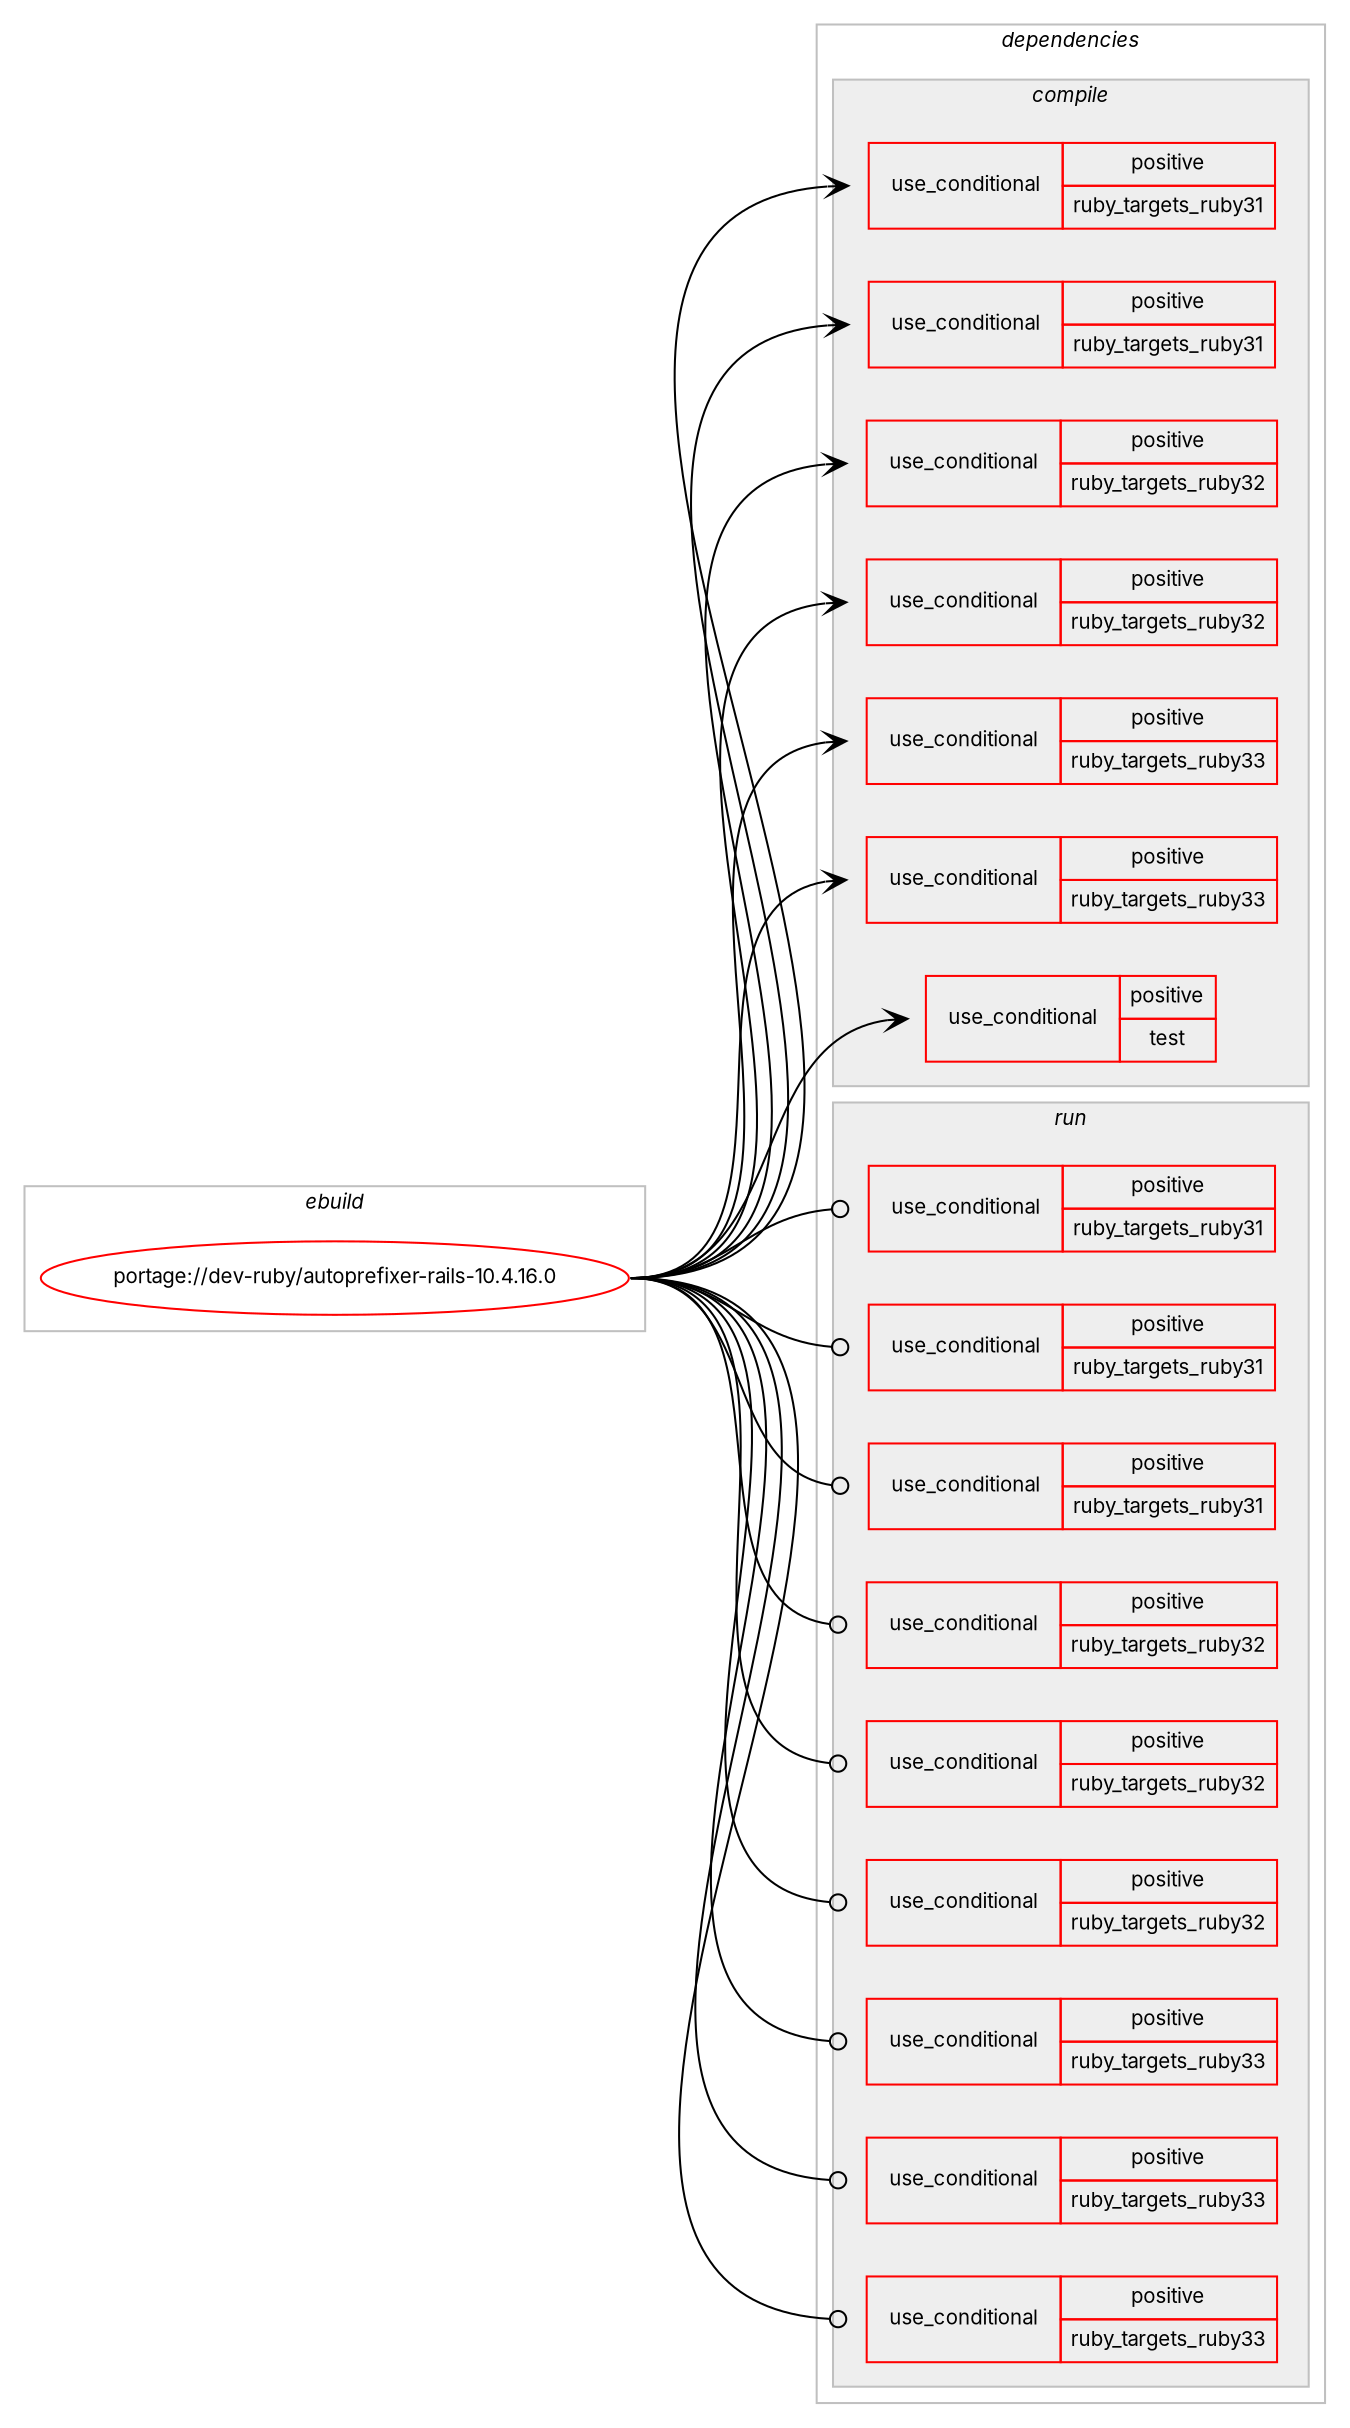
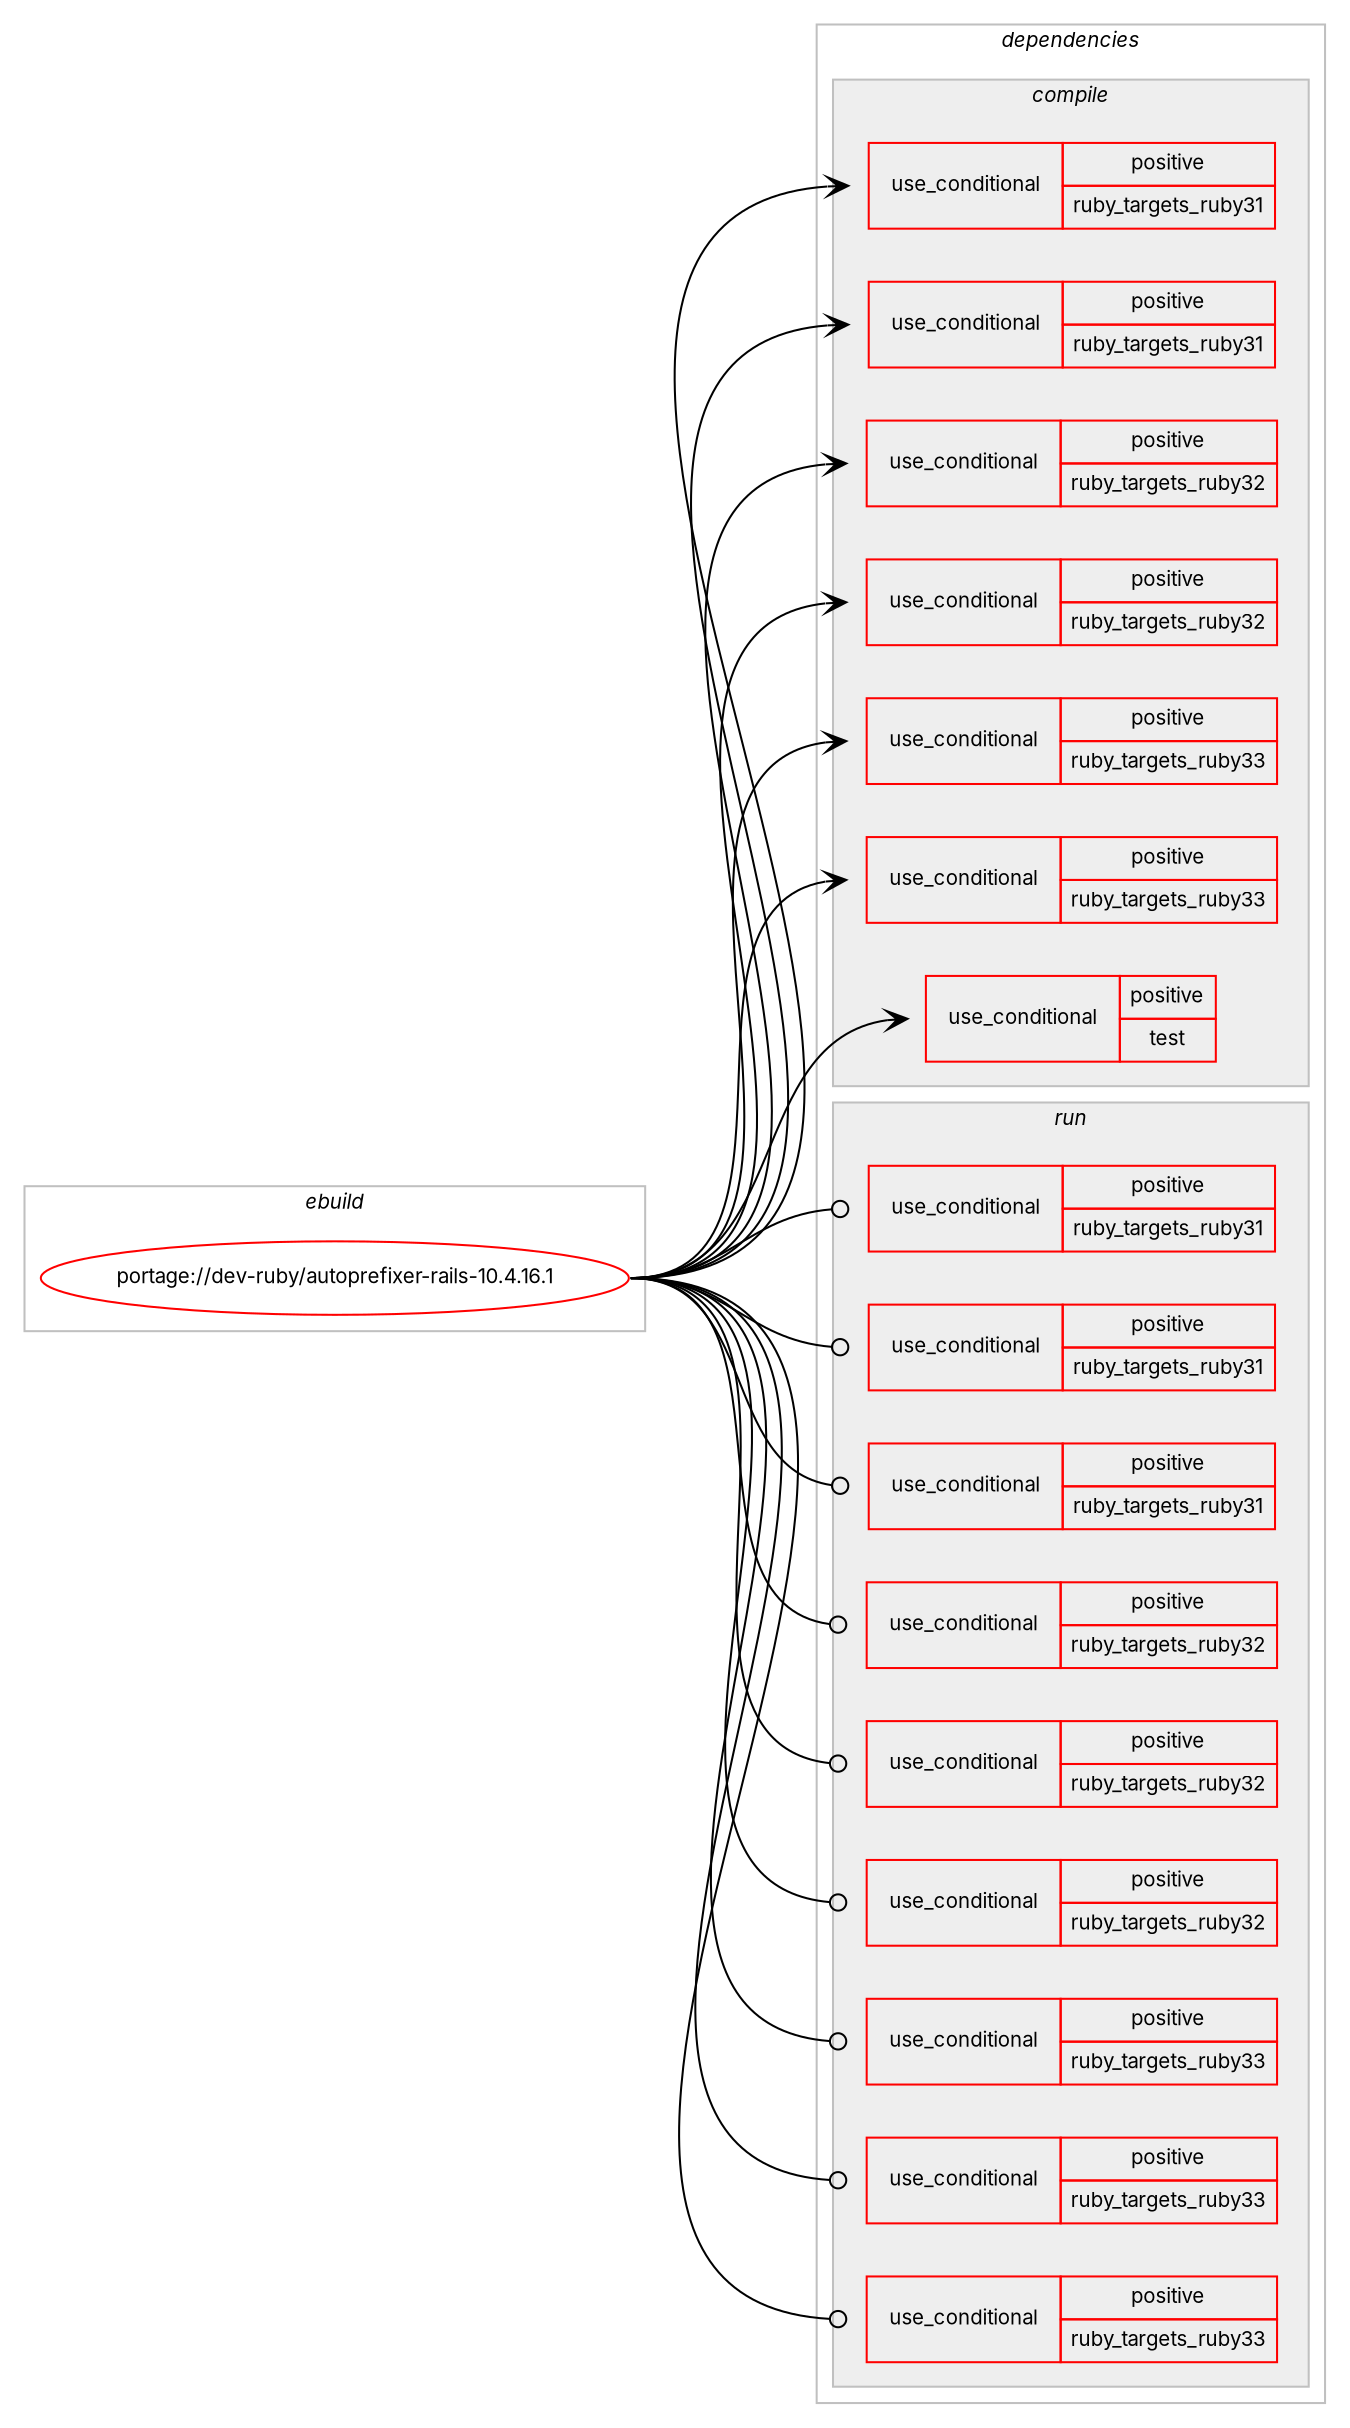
(335, 1278) -> (335, 1278)
